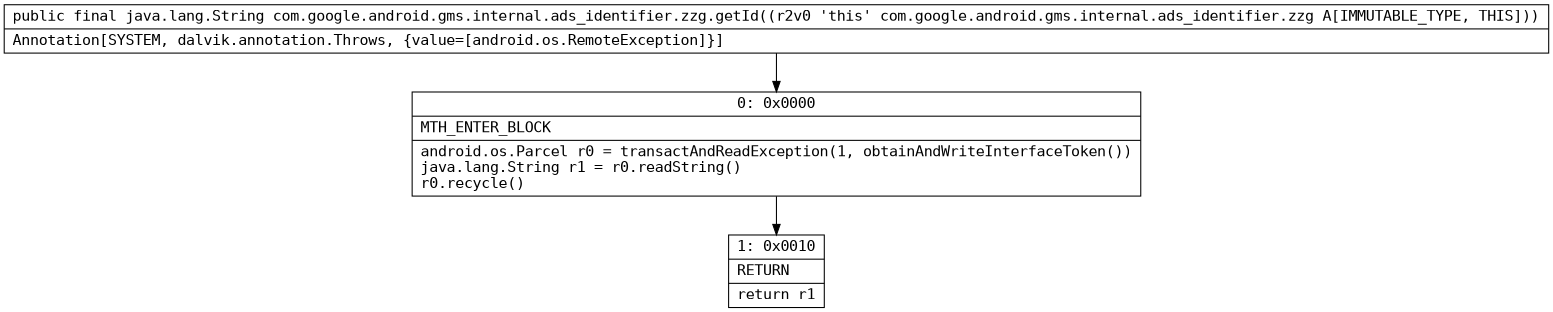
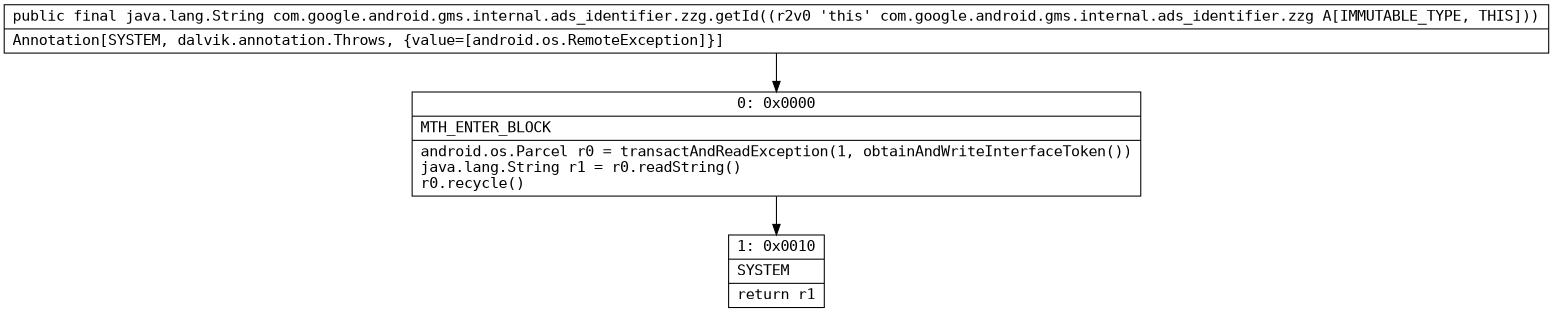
(763, 271) -> (763, 271)
